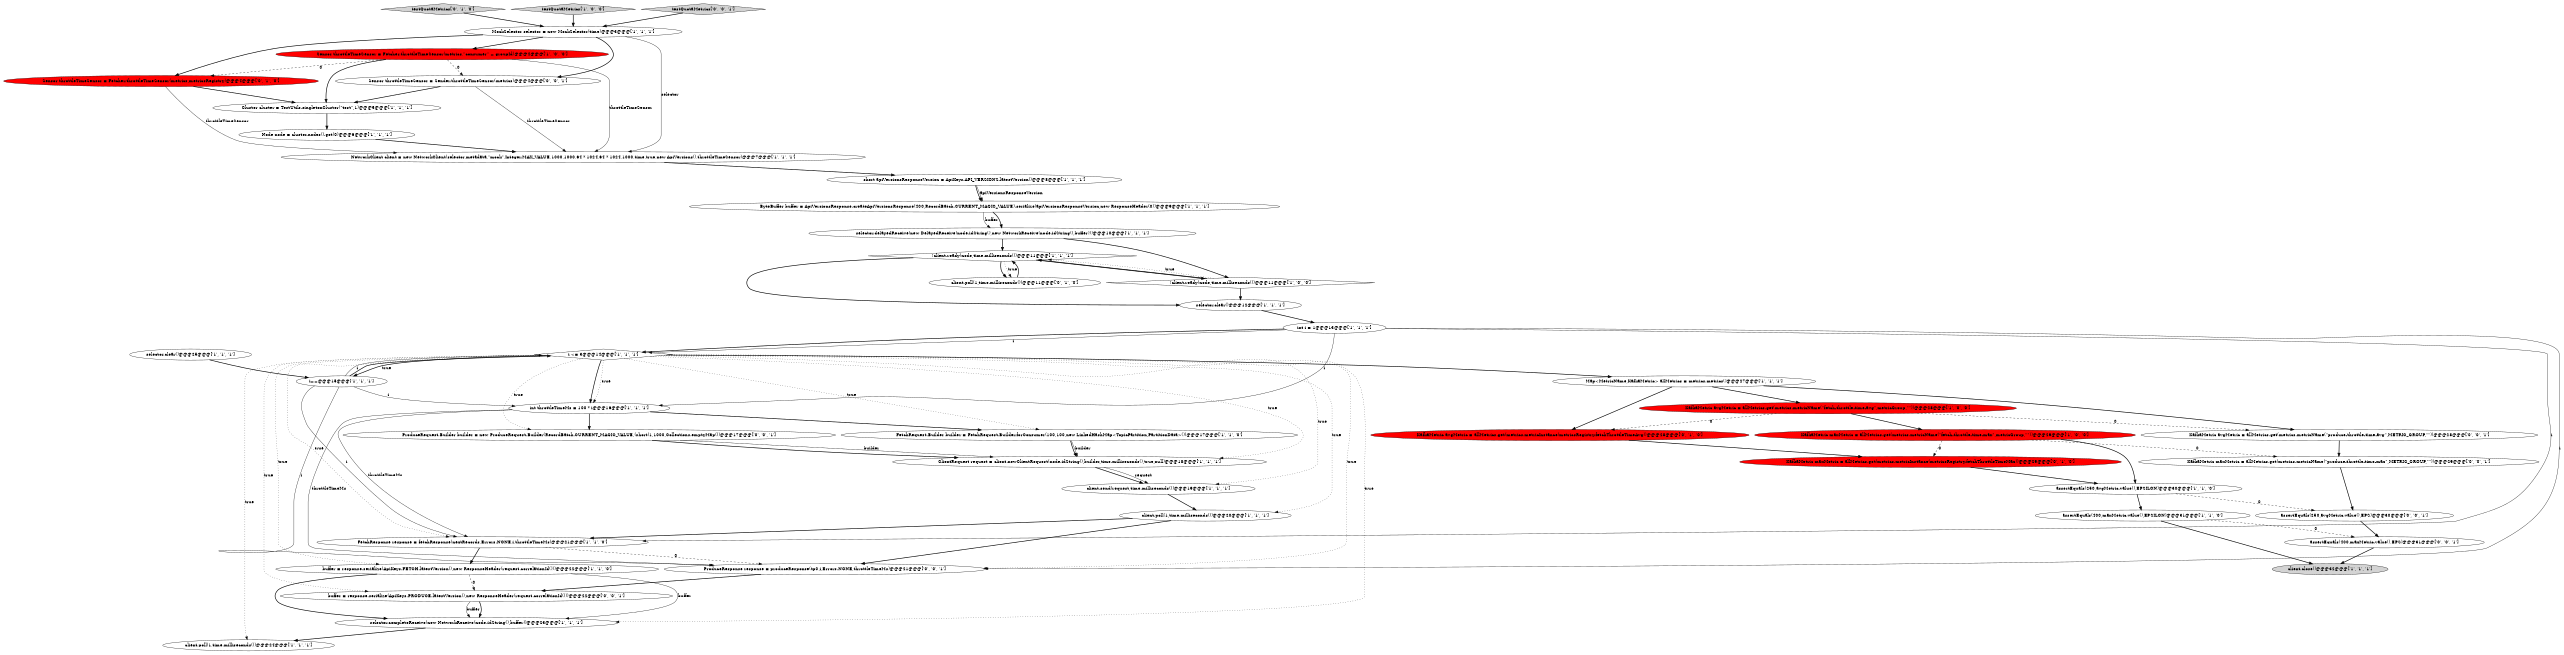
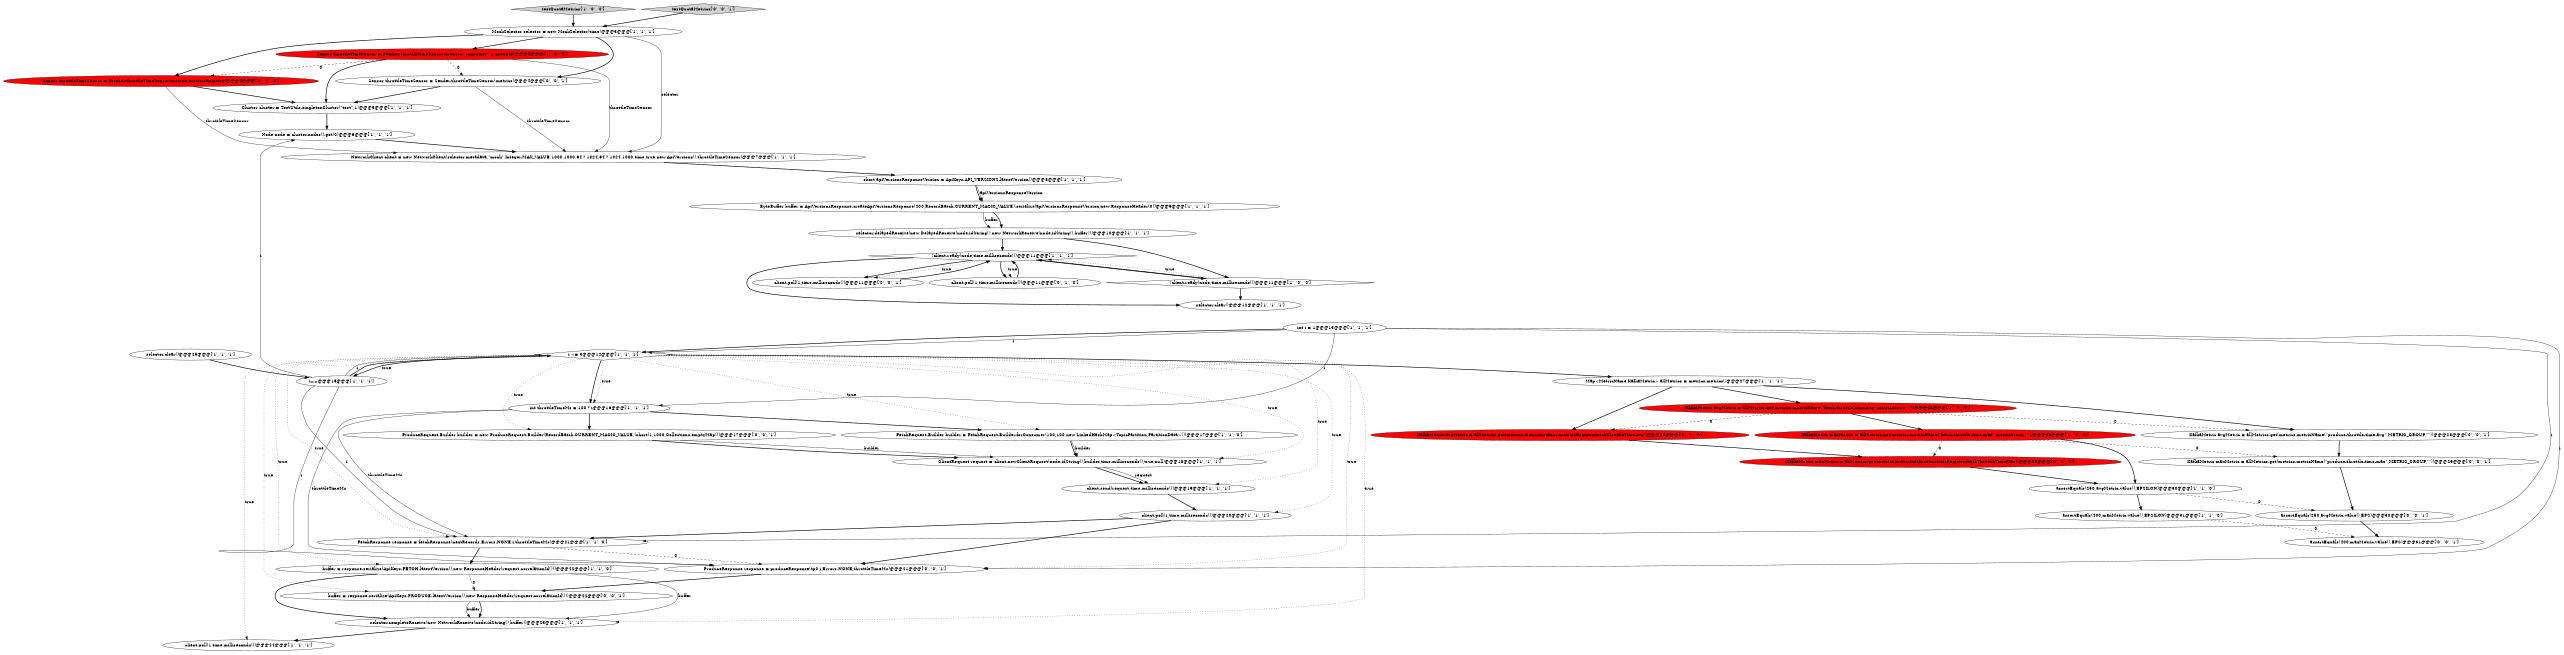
(443, 9) -> none
none -> (838, 283)
(1286, 316) -> none
(432, 402) -> (260, 267)
(2330, 569) -> none
